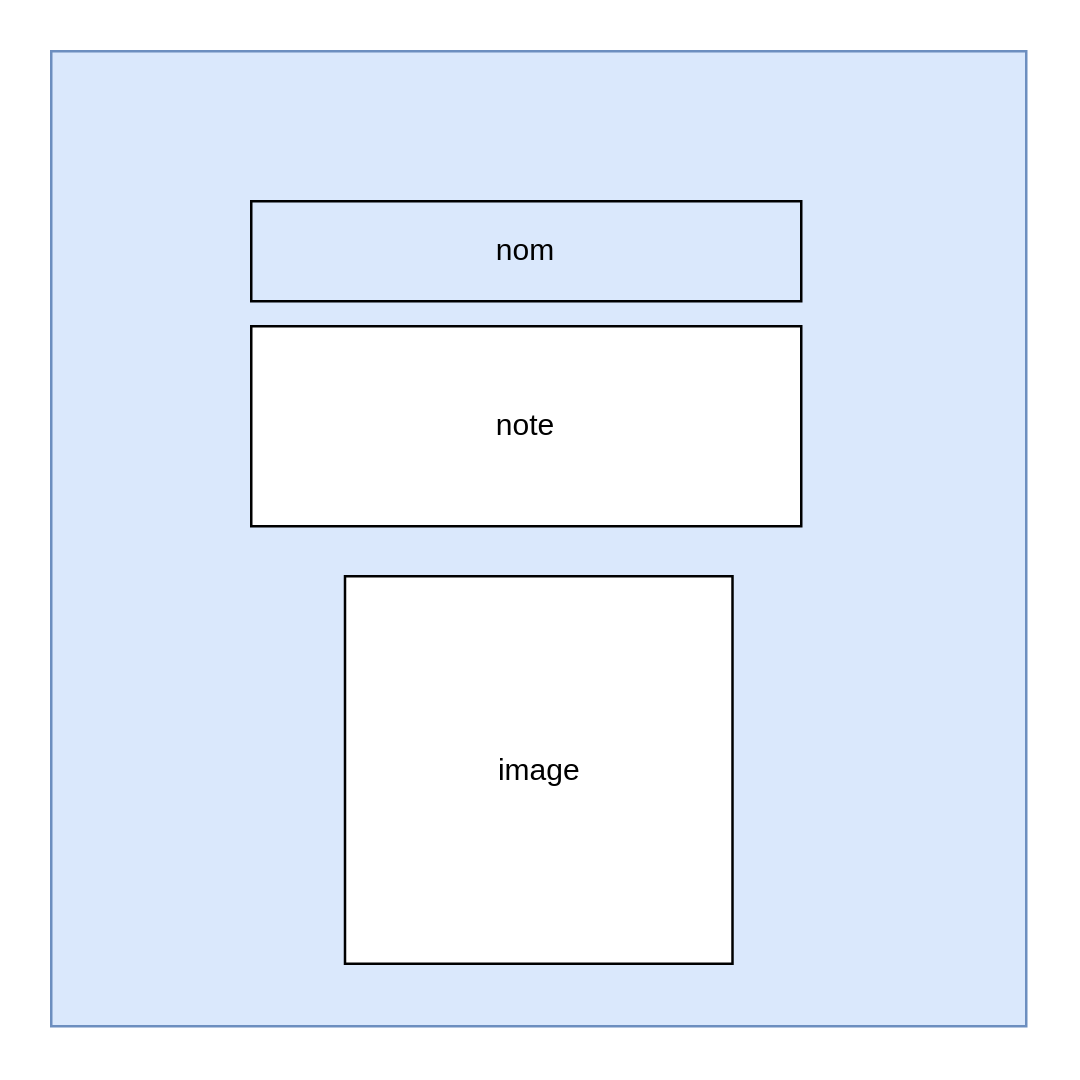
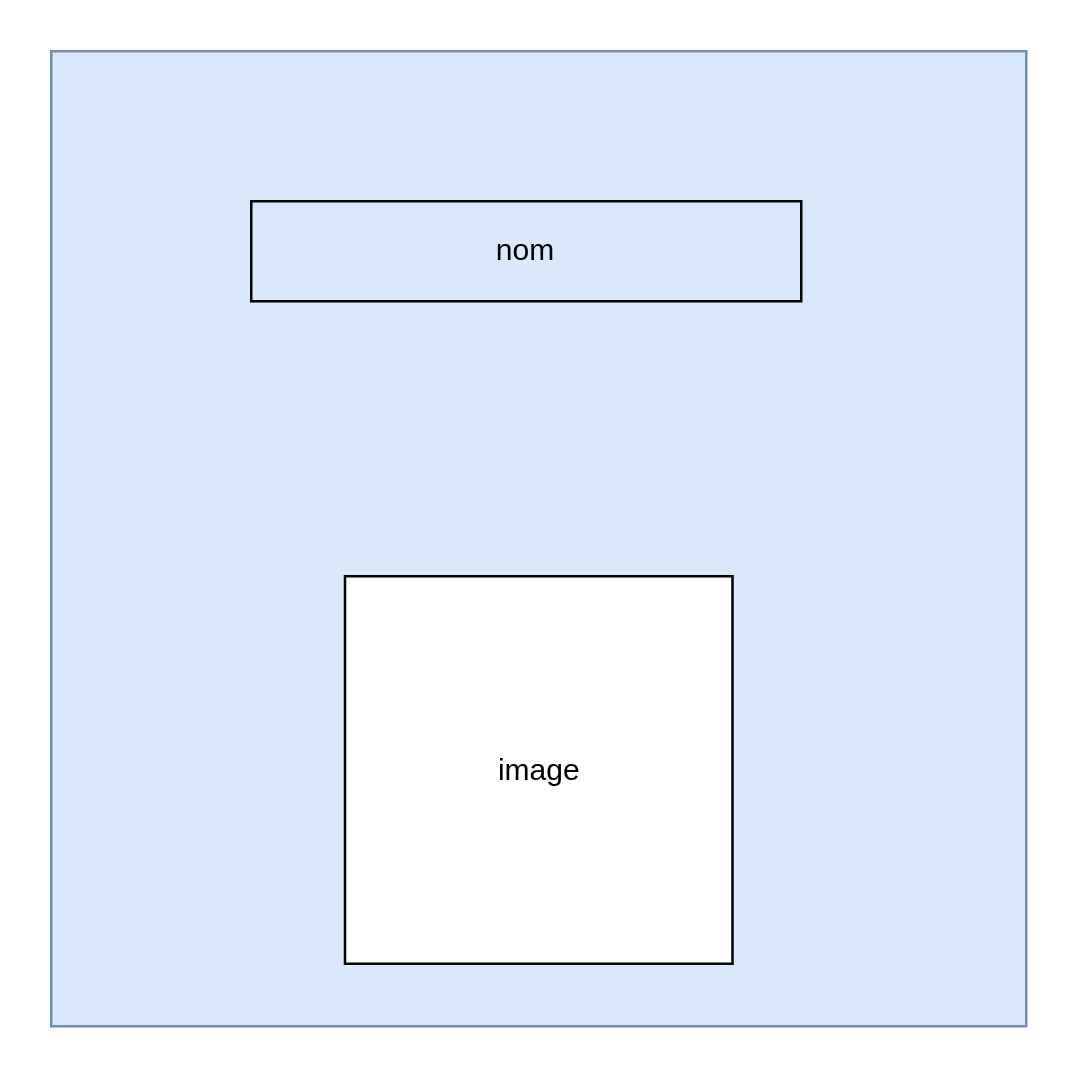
(526, 426) -> none
